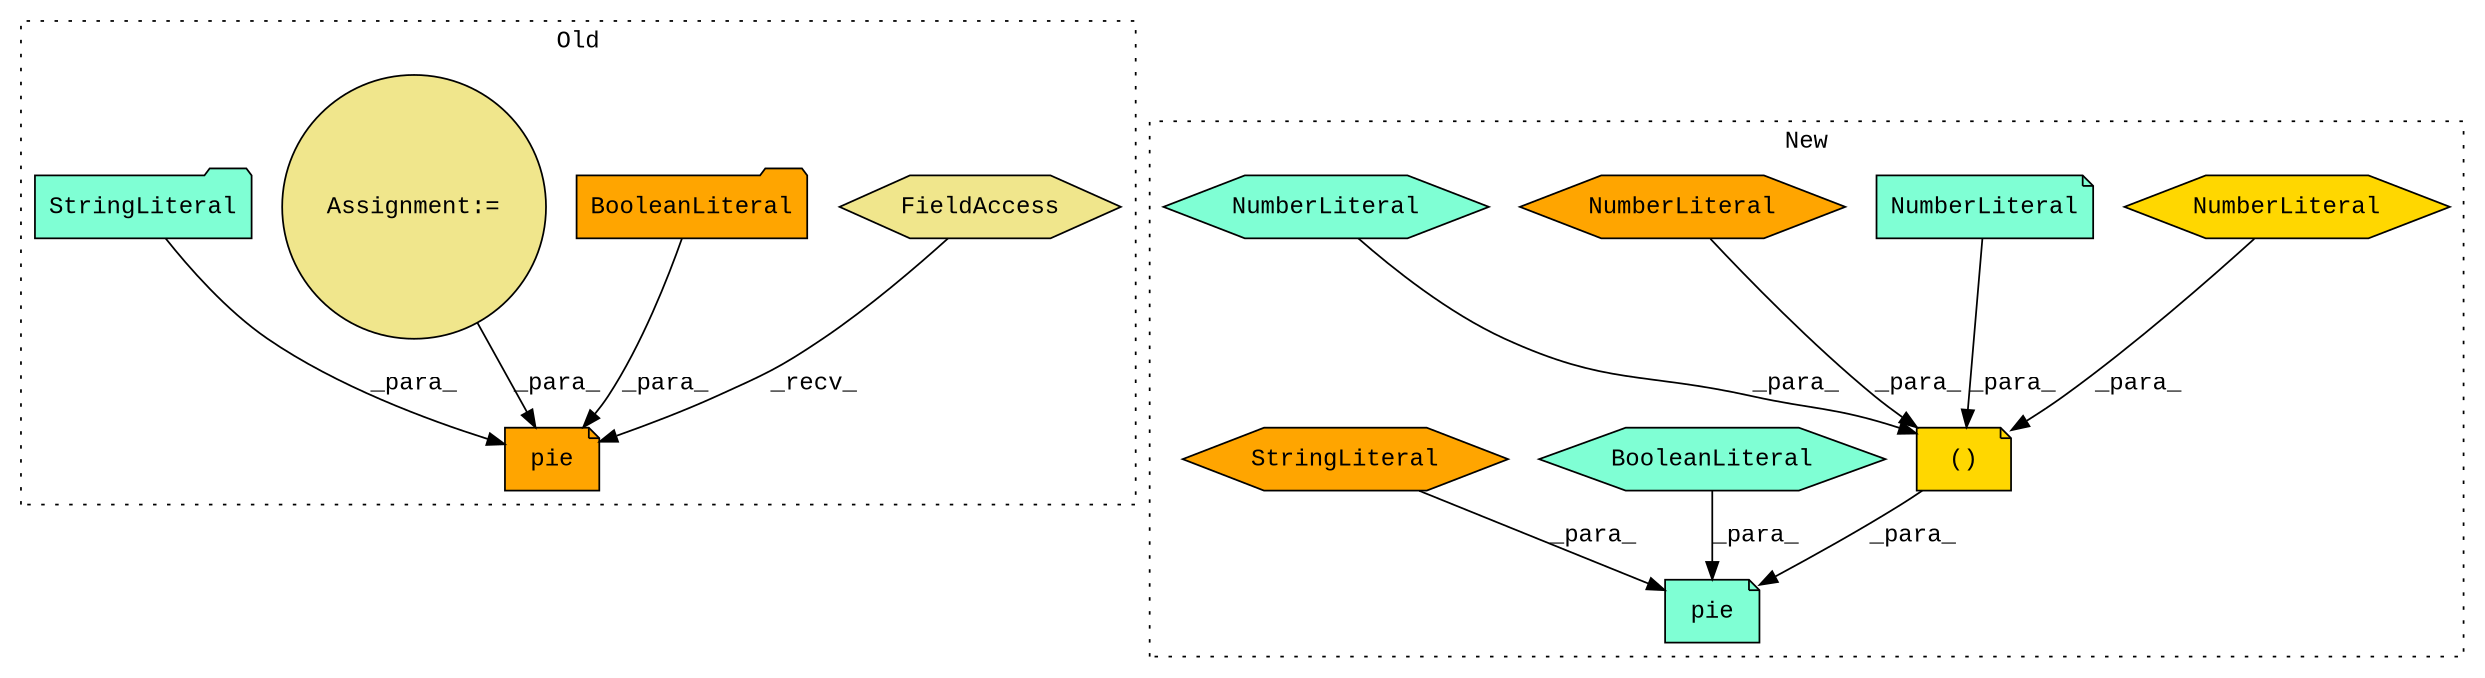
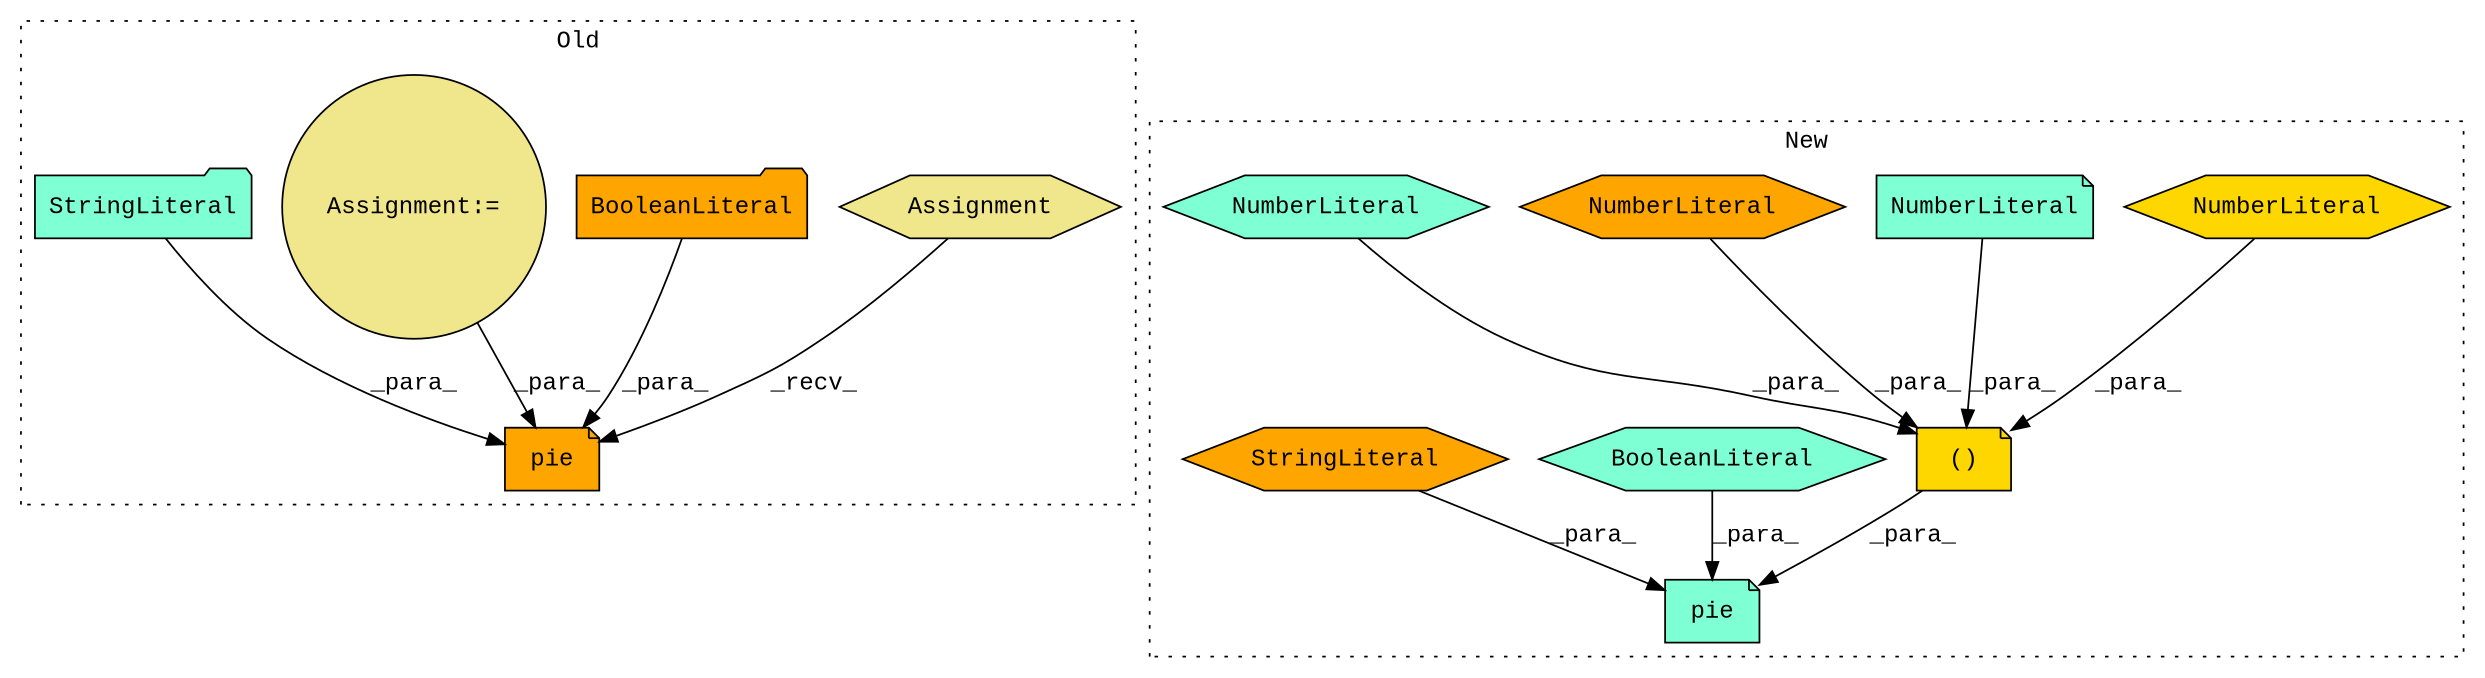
(980, 207) -> (980, 207)
